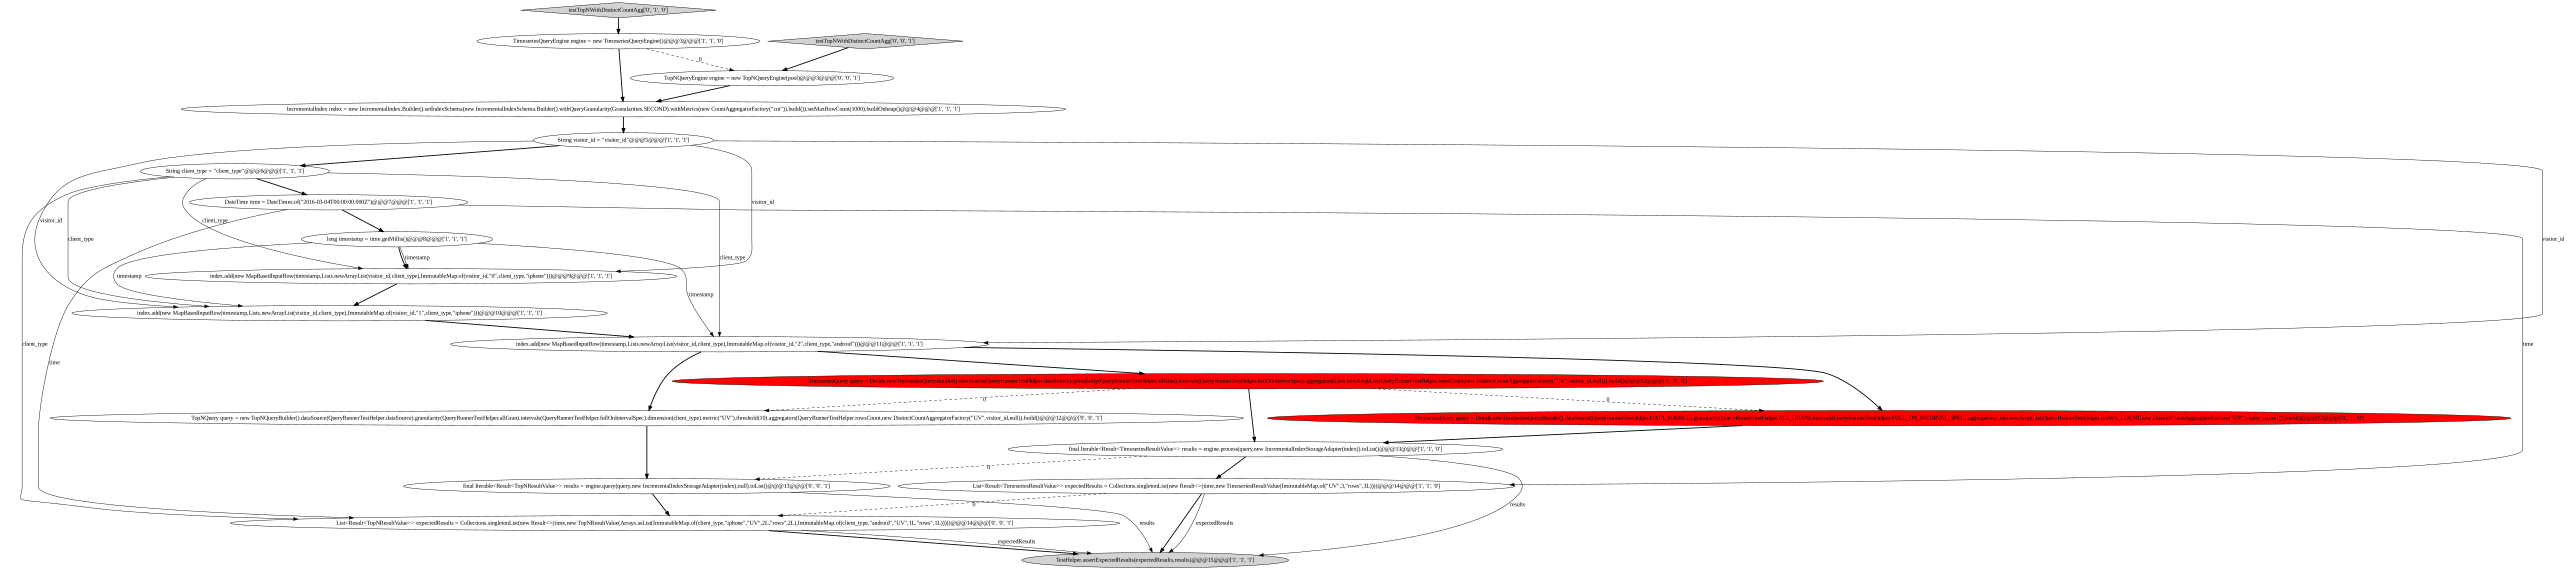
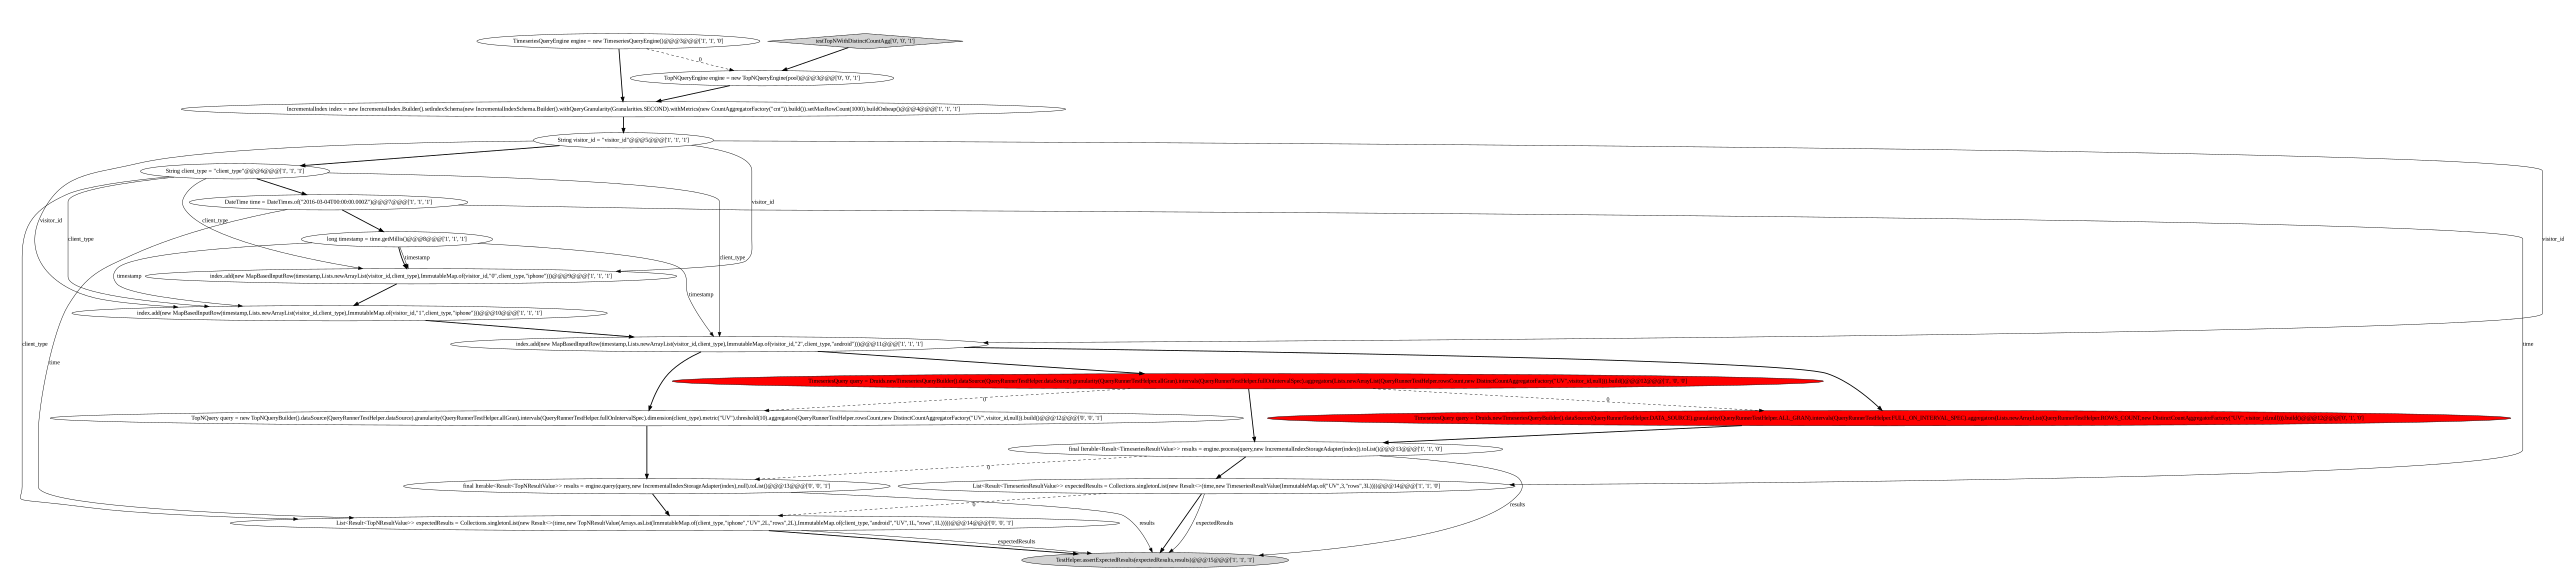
(618, 10) -> none
